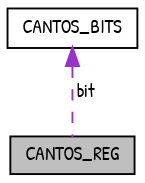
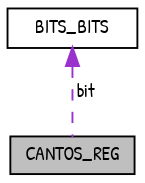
(72, 28) -> (72, 28)
